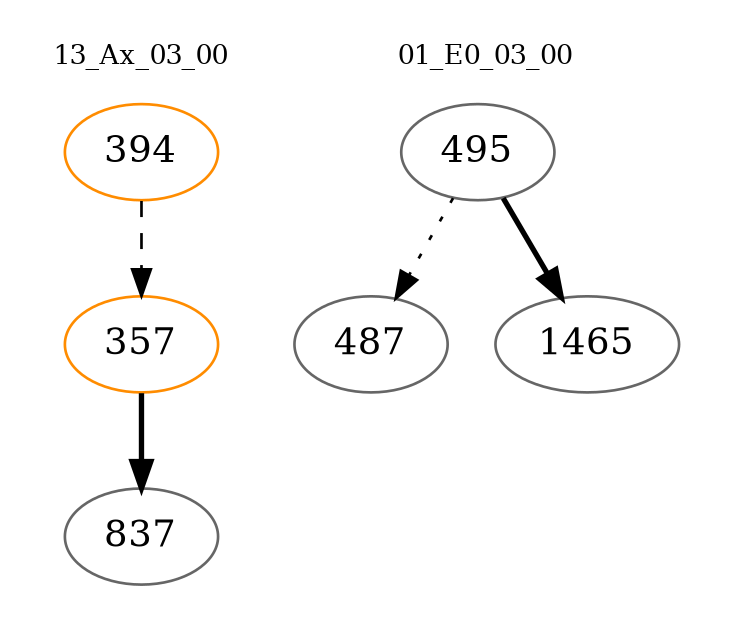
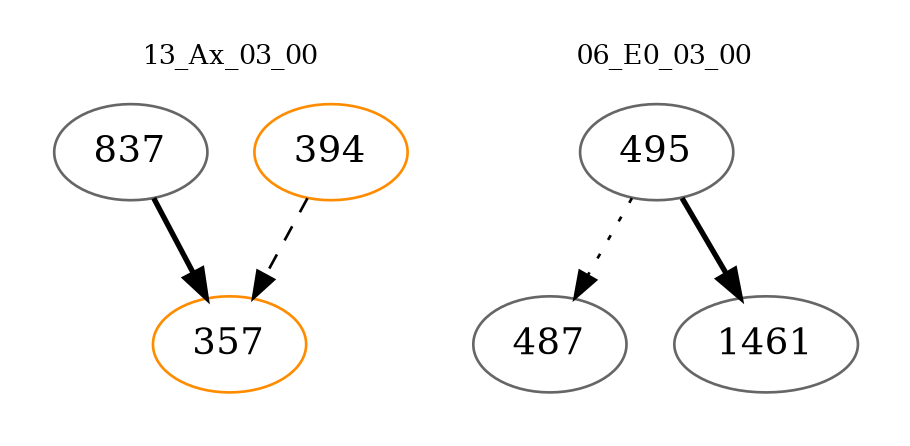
(486, 57) -> (665, 57)
(587, 344) -> (766, 344)
(141, 427) -> (174, 236)
